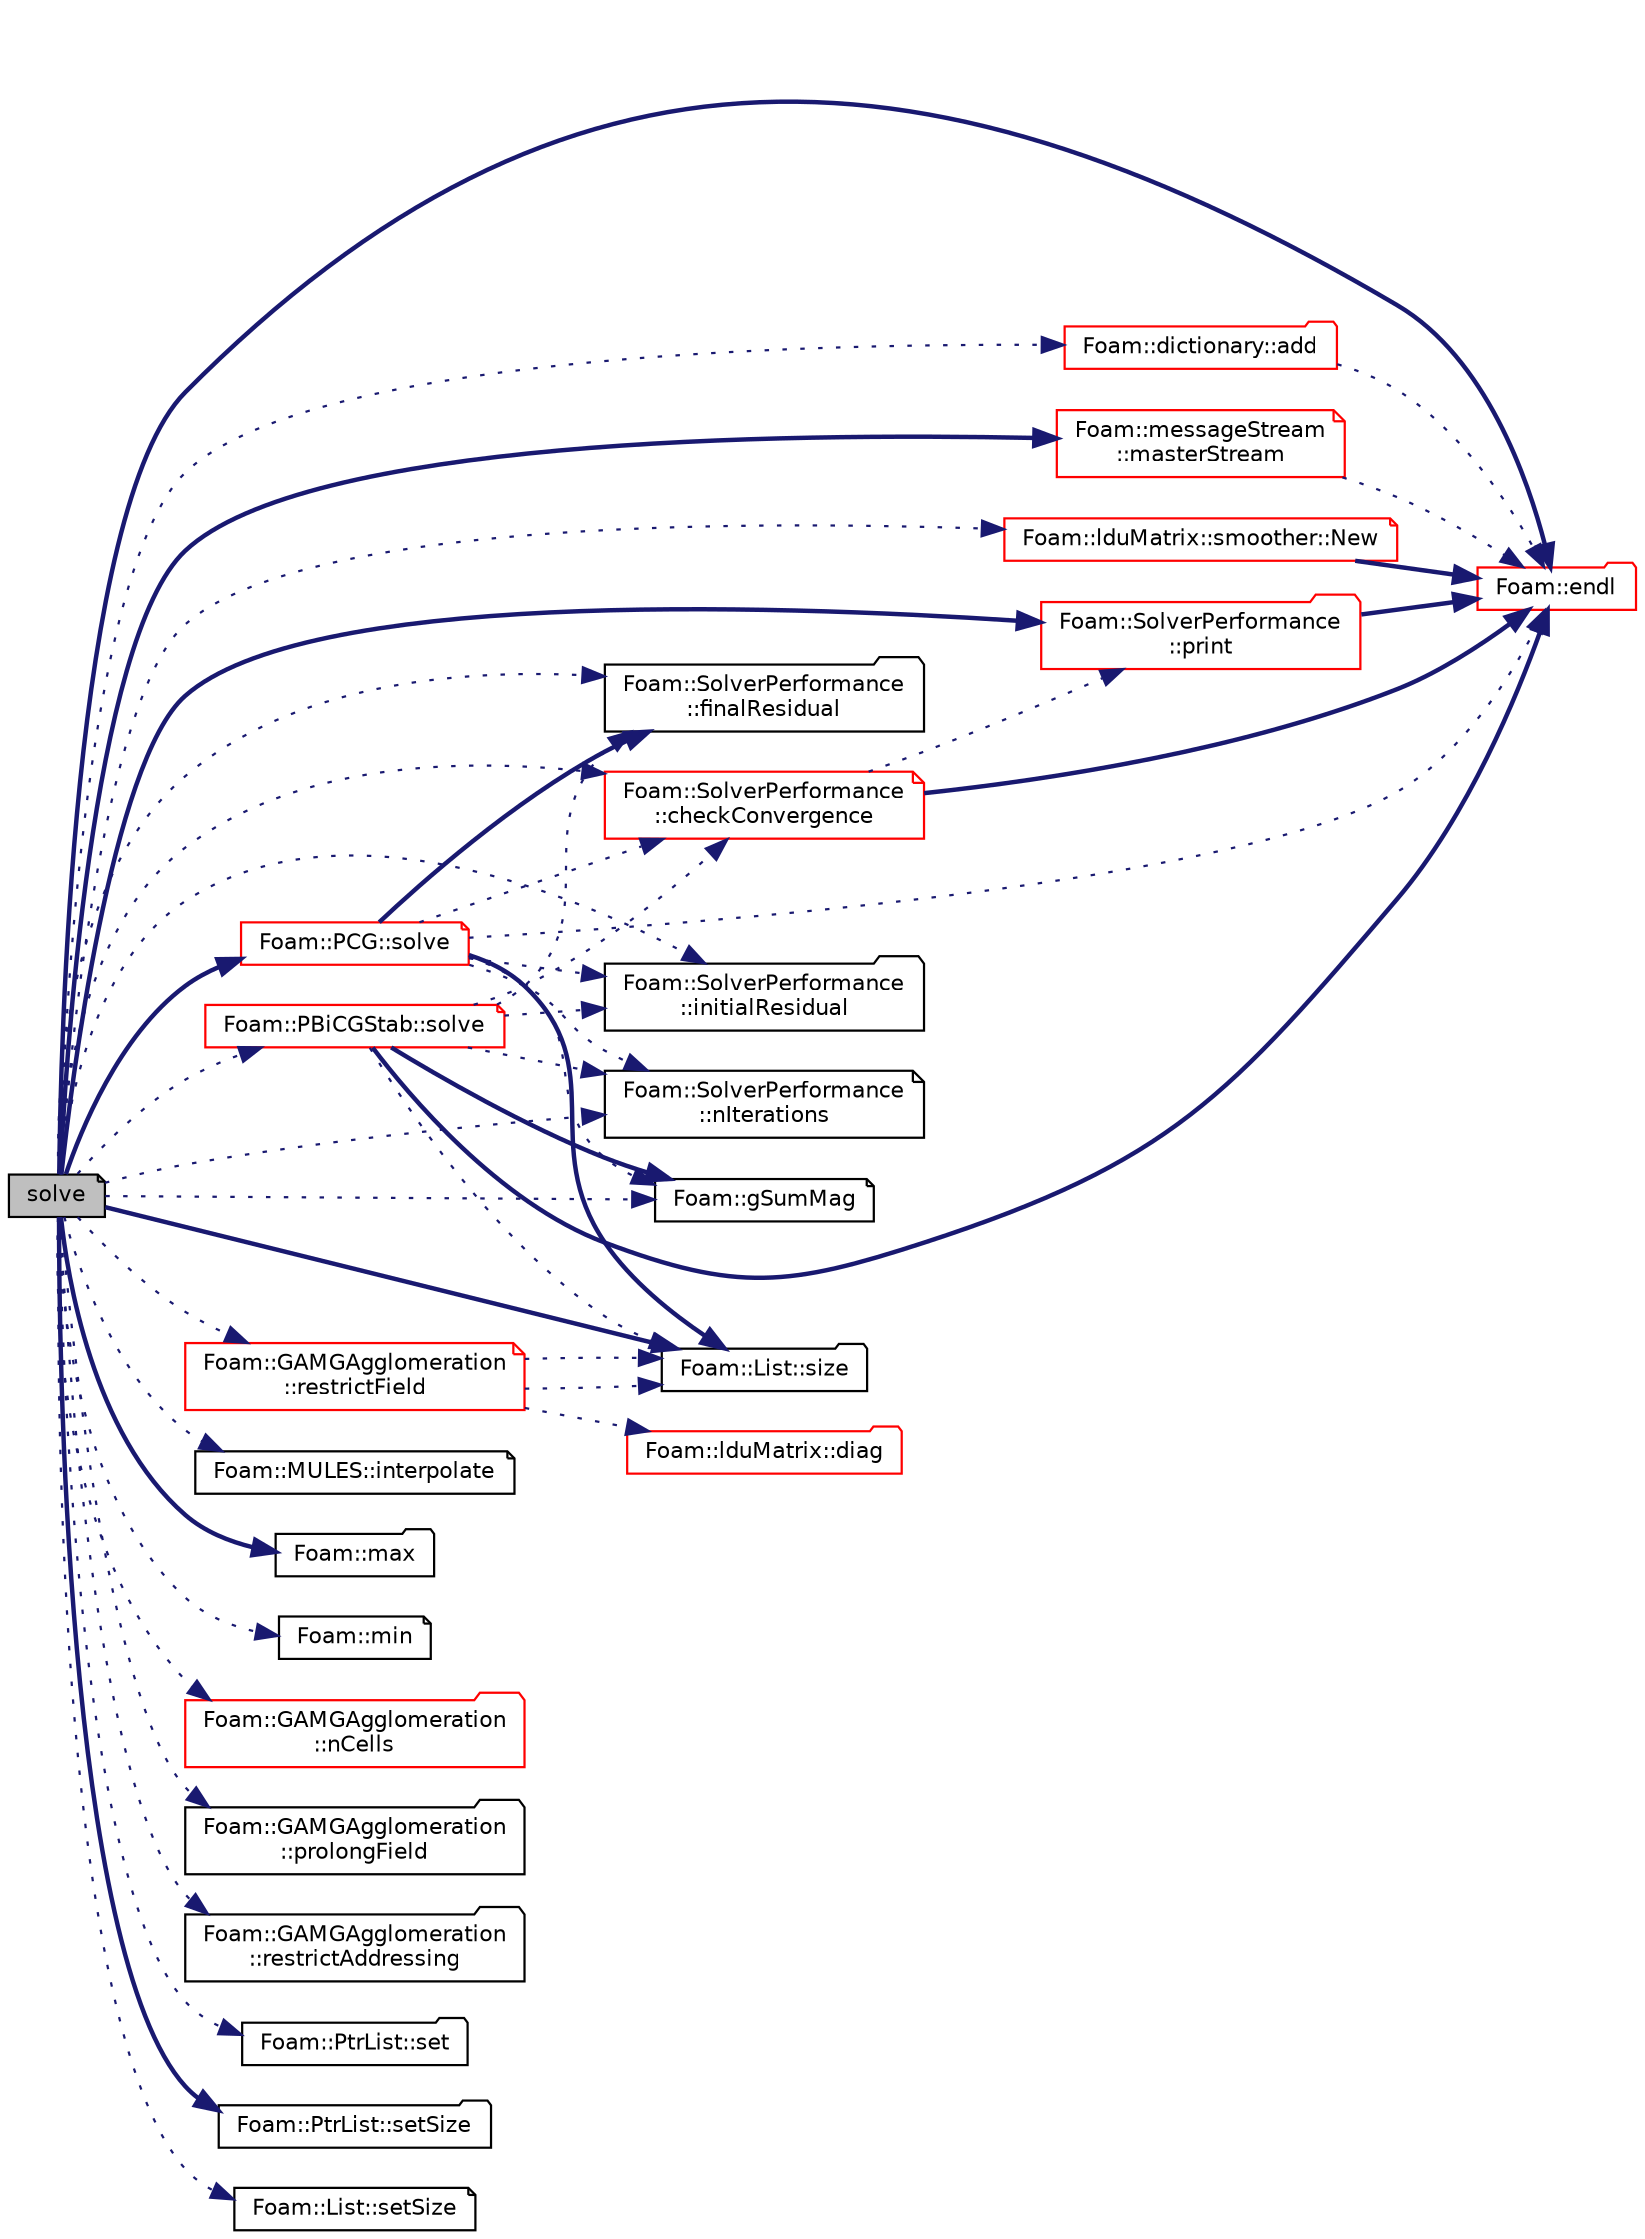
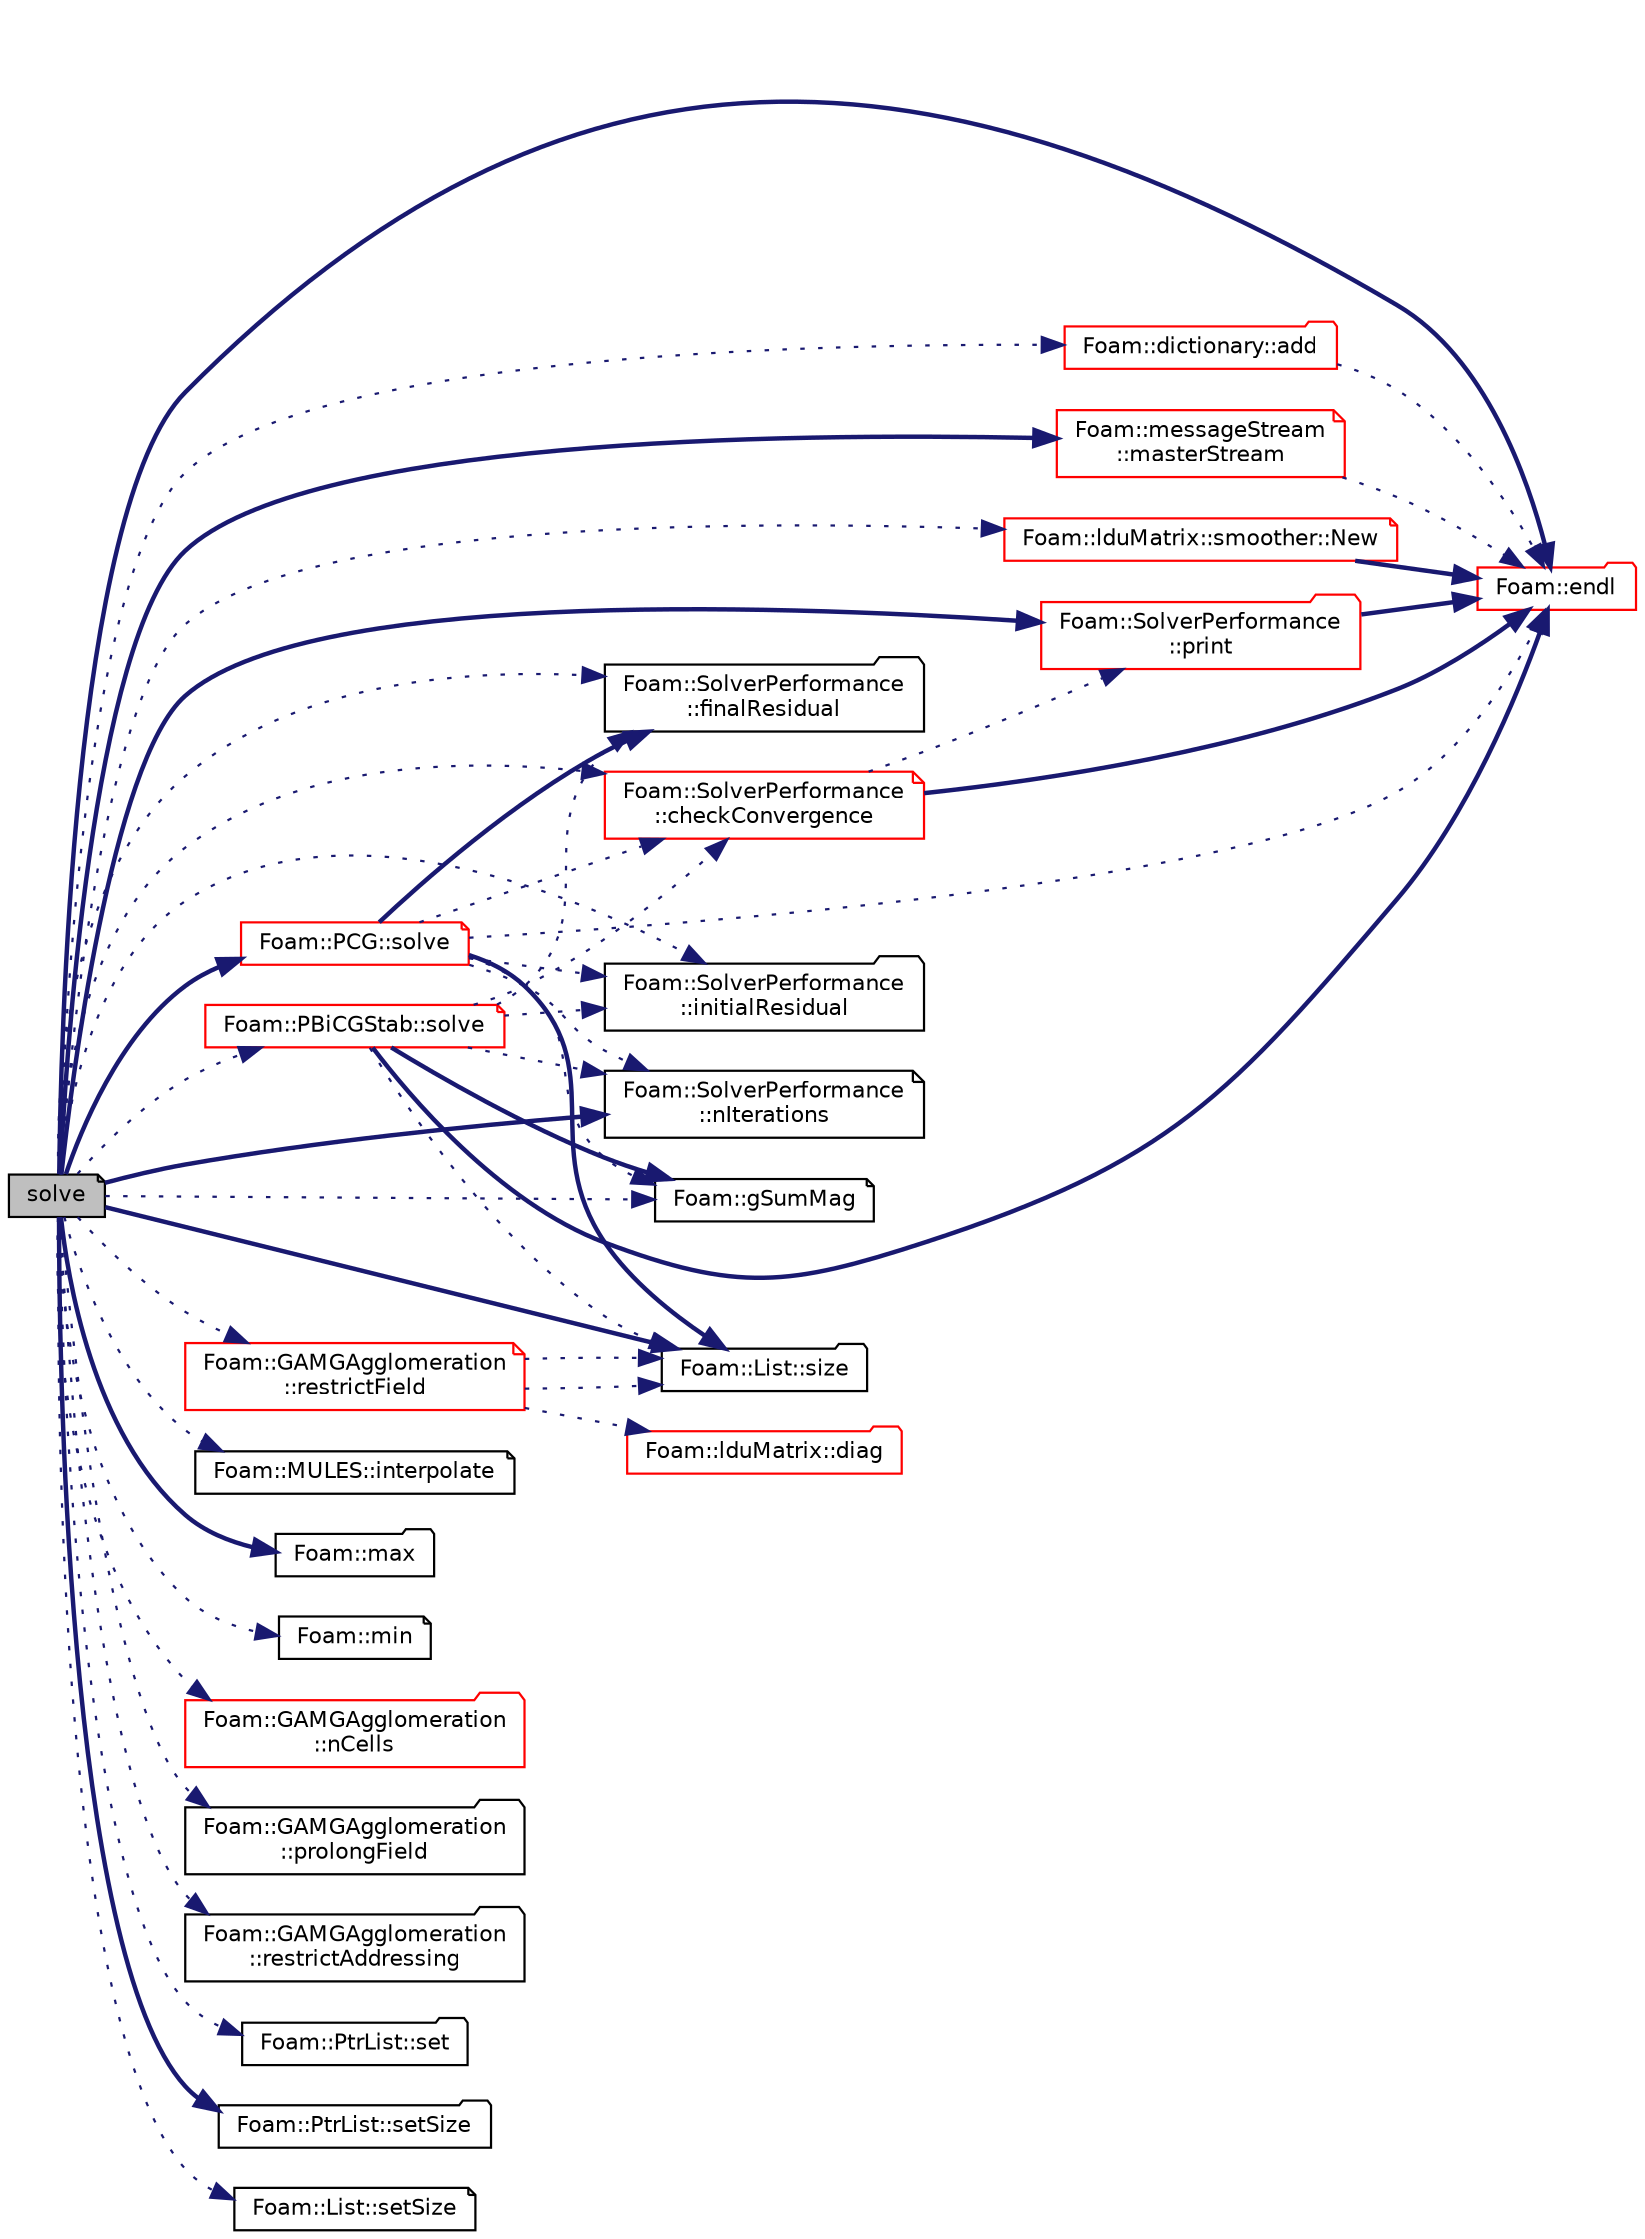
(342, 1141) -> (342, 1141)
